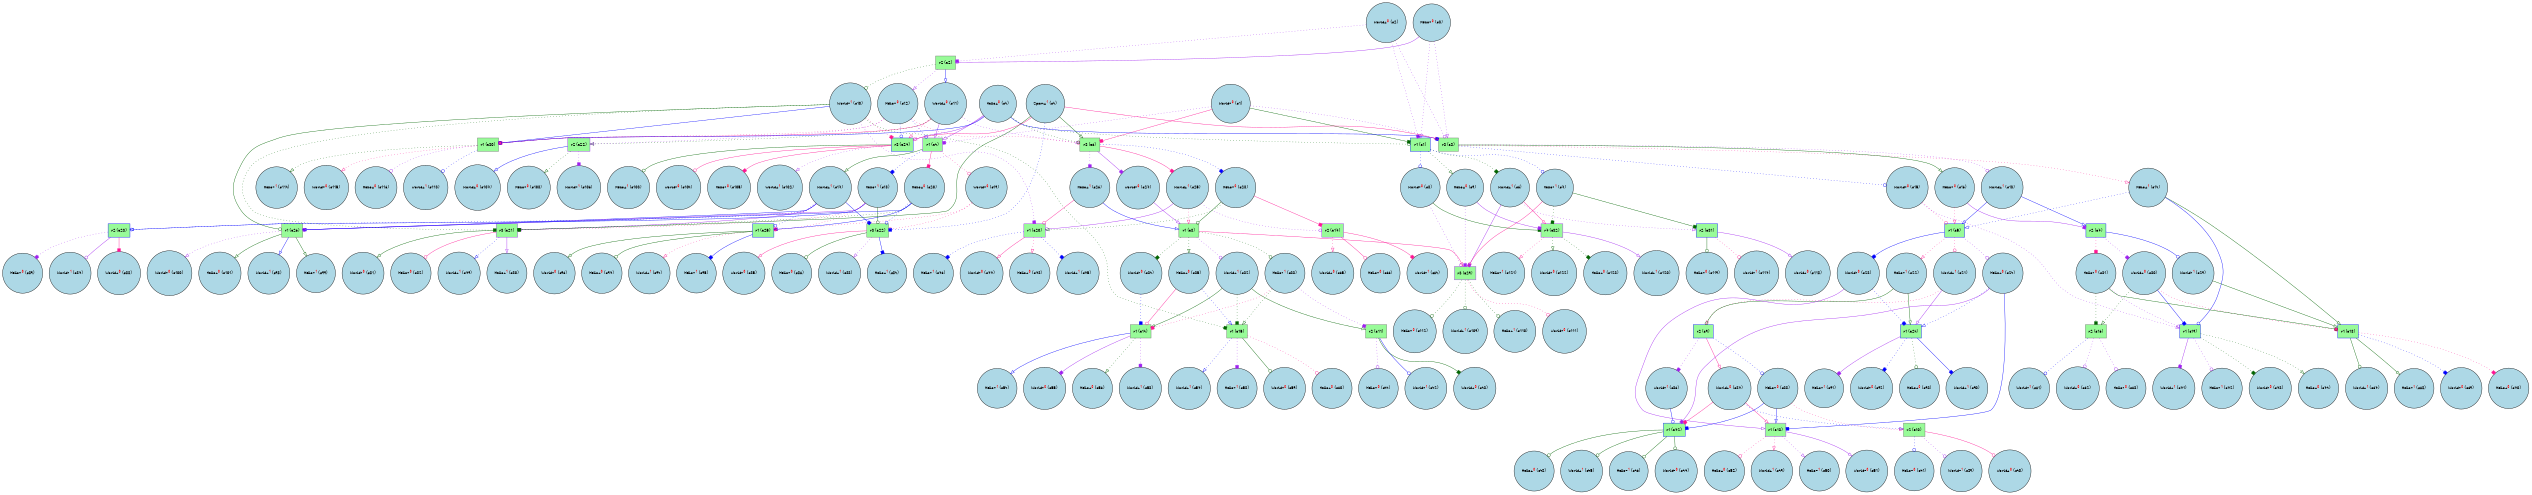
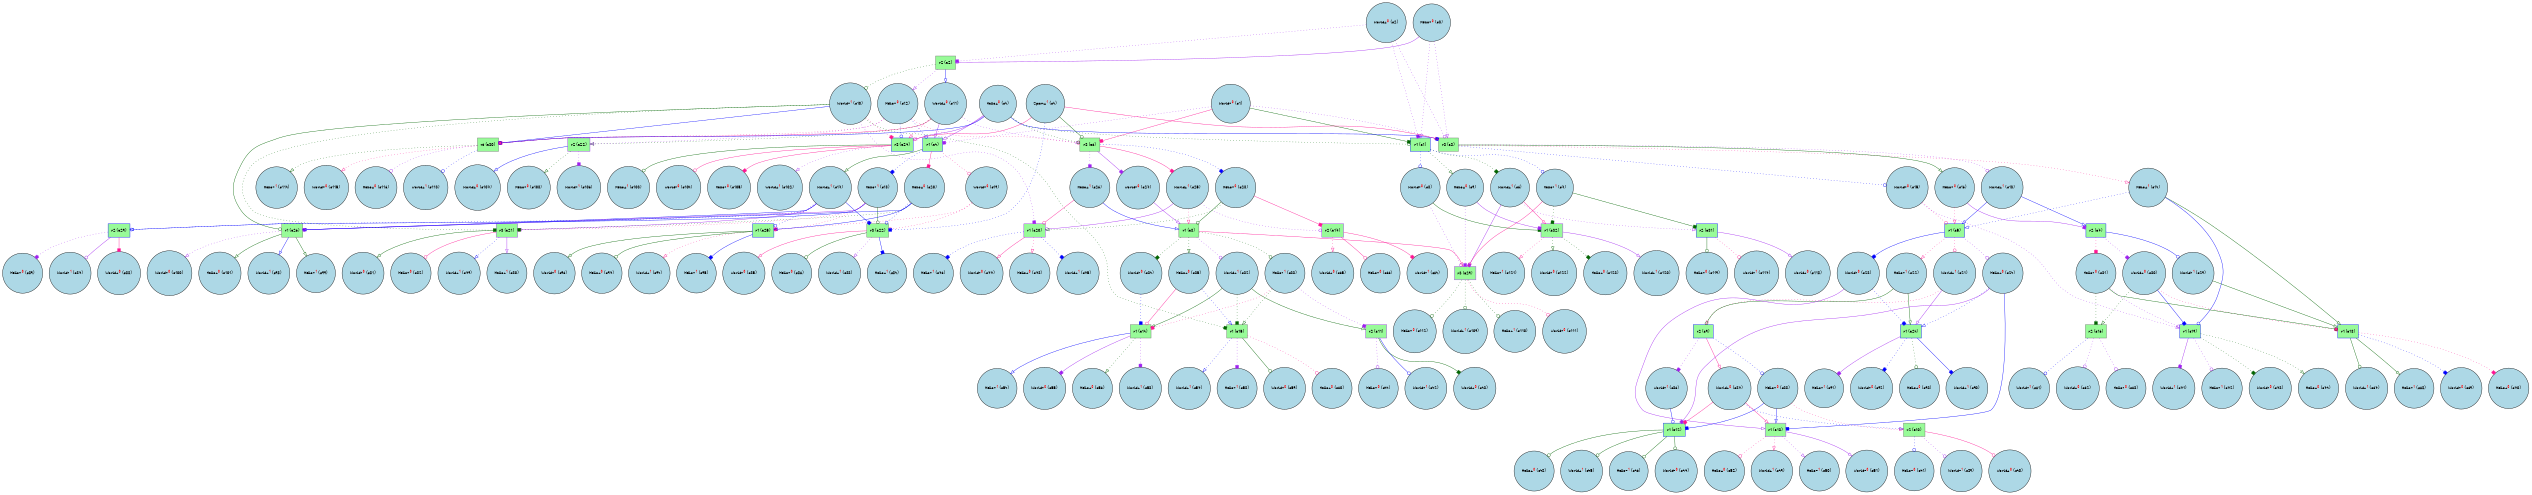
(1072, 128) -> (1072, 128)
(488, 145) -> (488, 145)
(933, 145) -> (933, 145)
(900, 215) -> none
(119, 230) -> (119, 230)
(1552, 230) -> (1552, 230)
(1376, 331) -> (1376, 331)
(1674, 430) -> (1674, 430)
